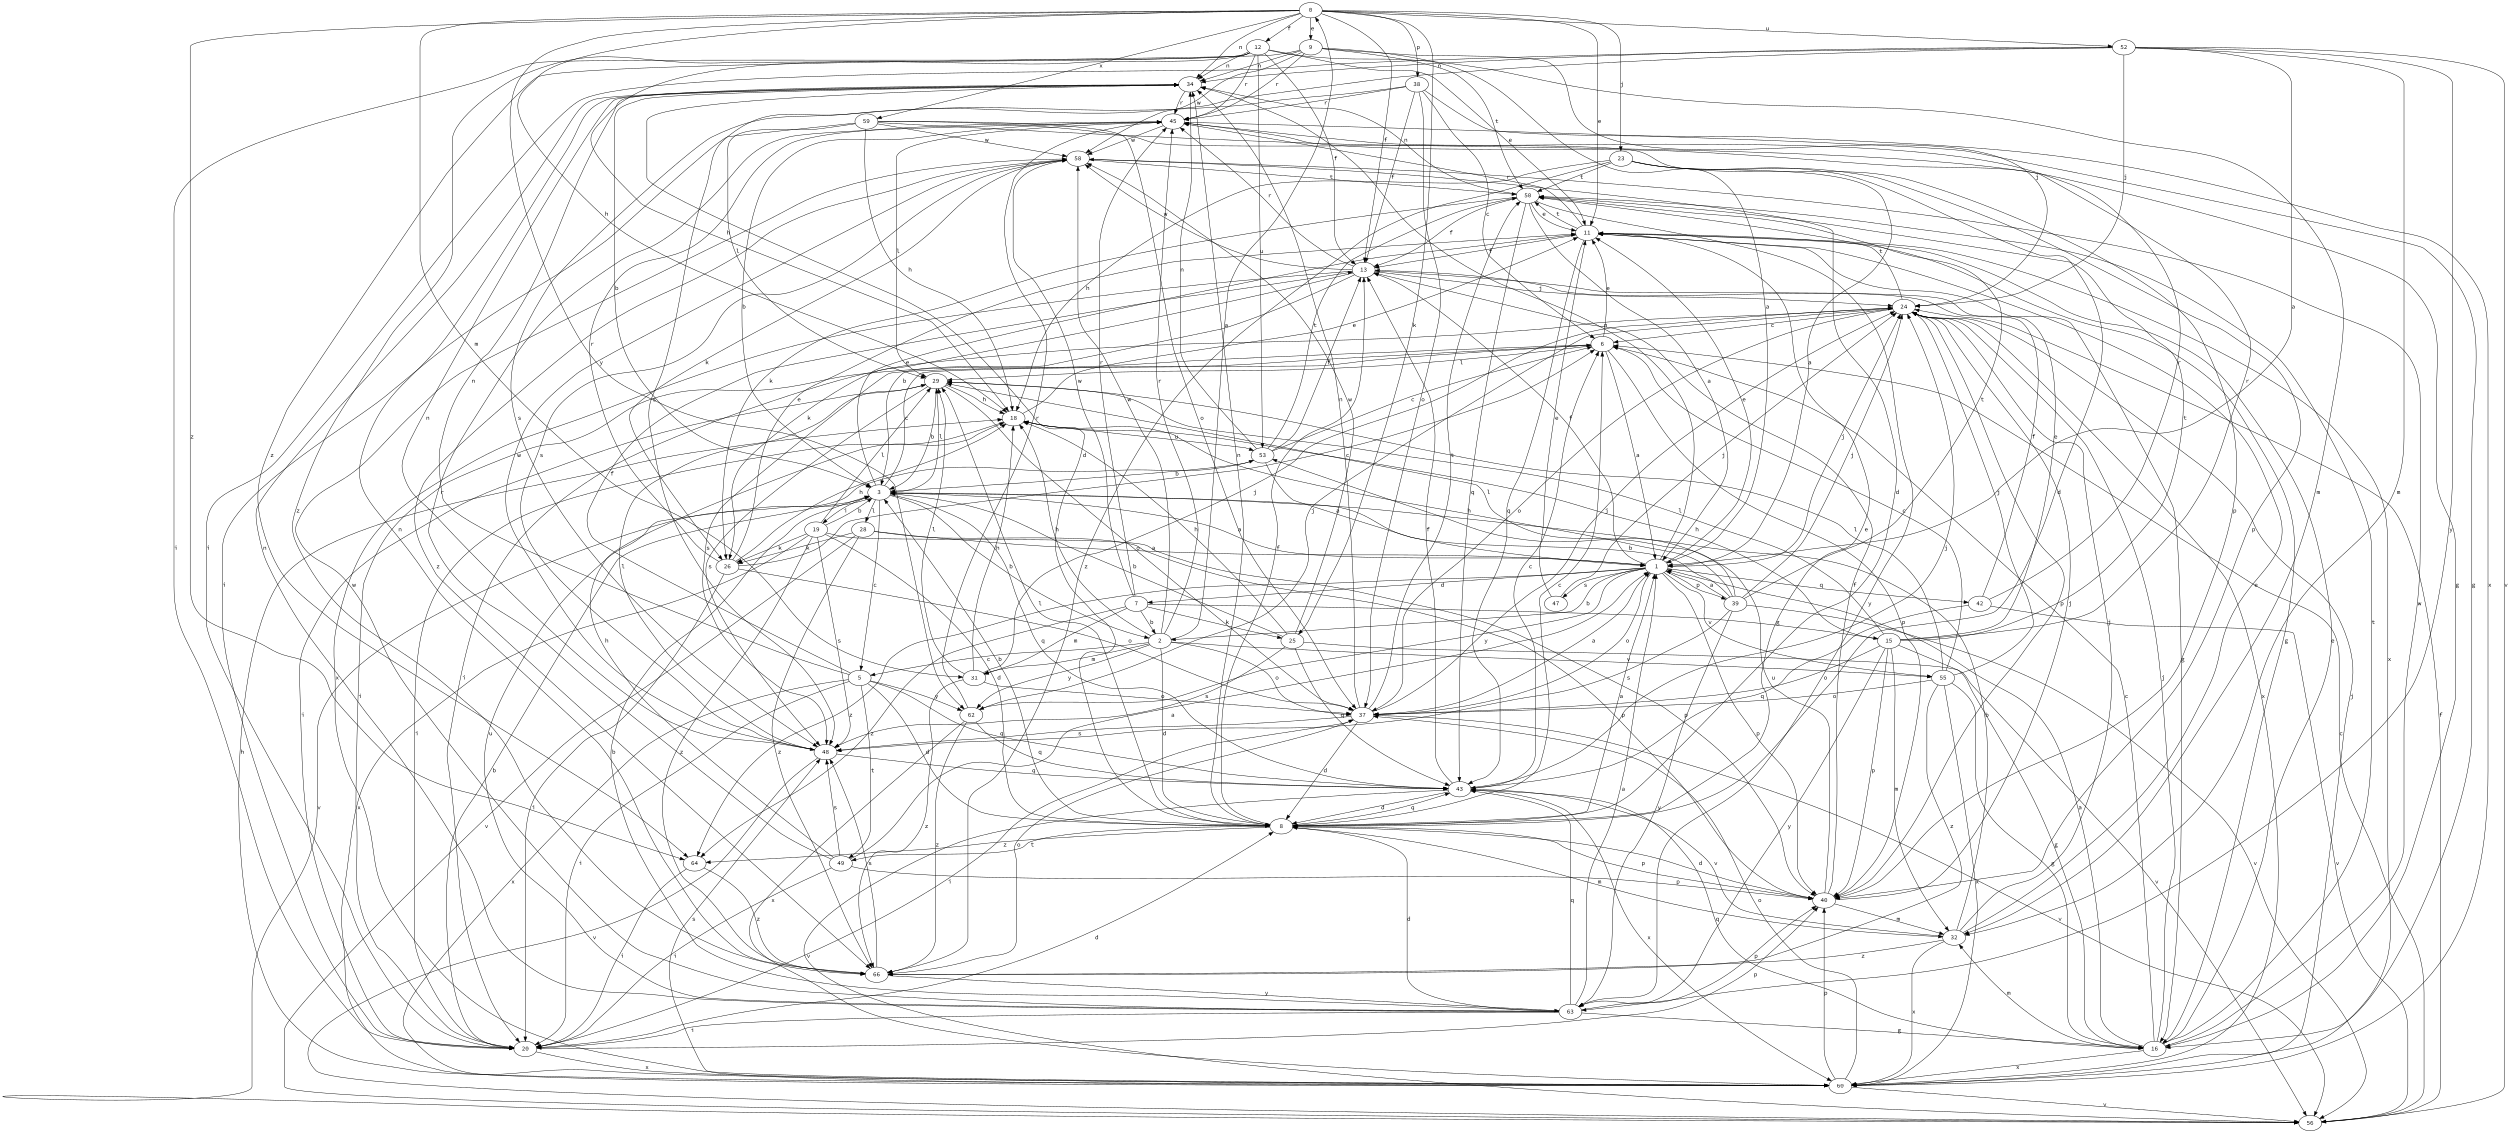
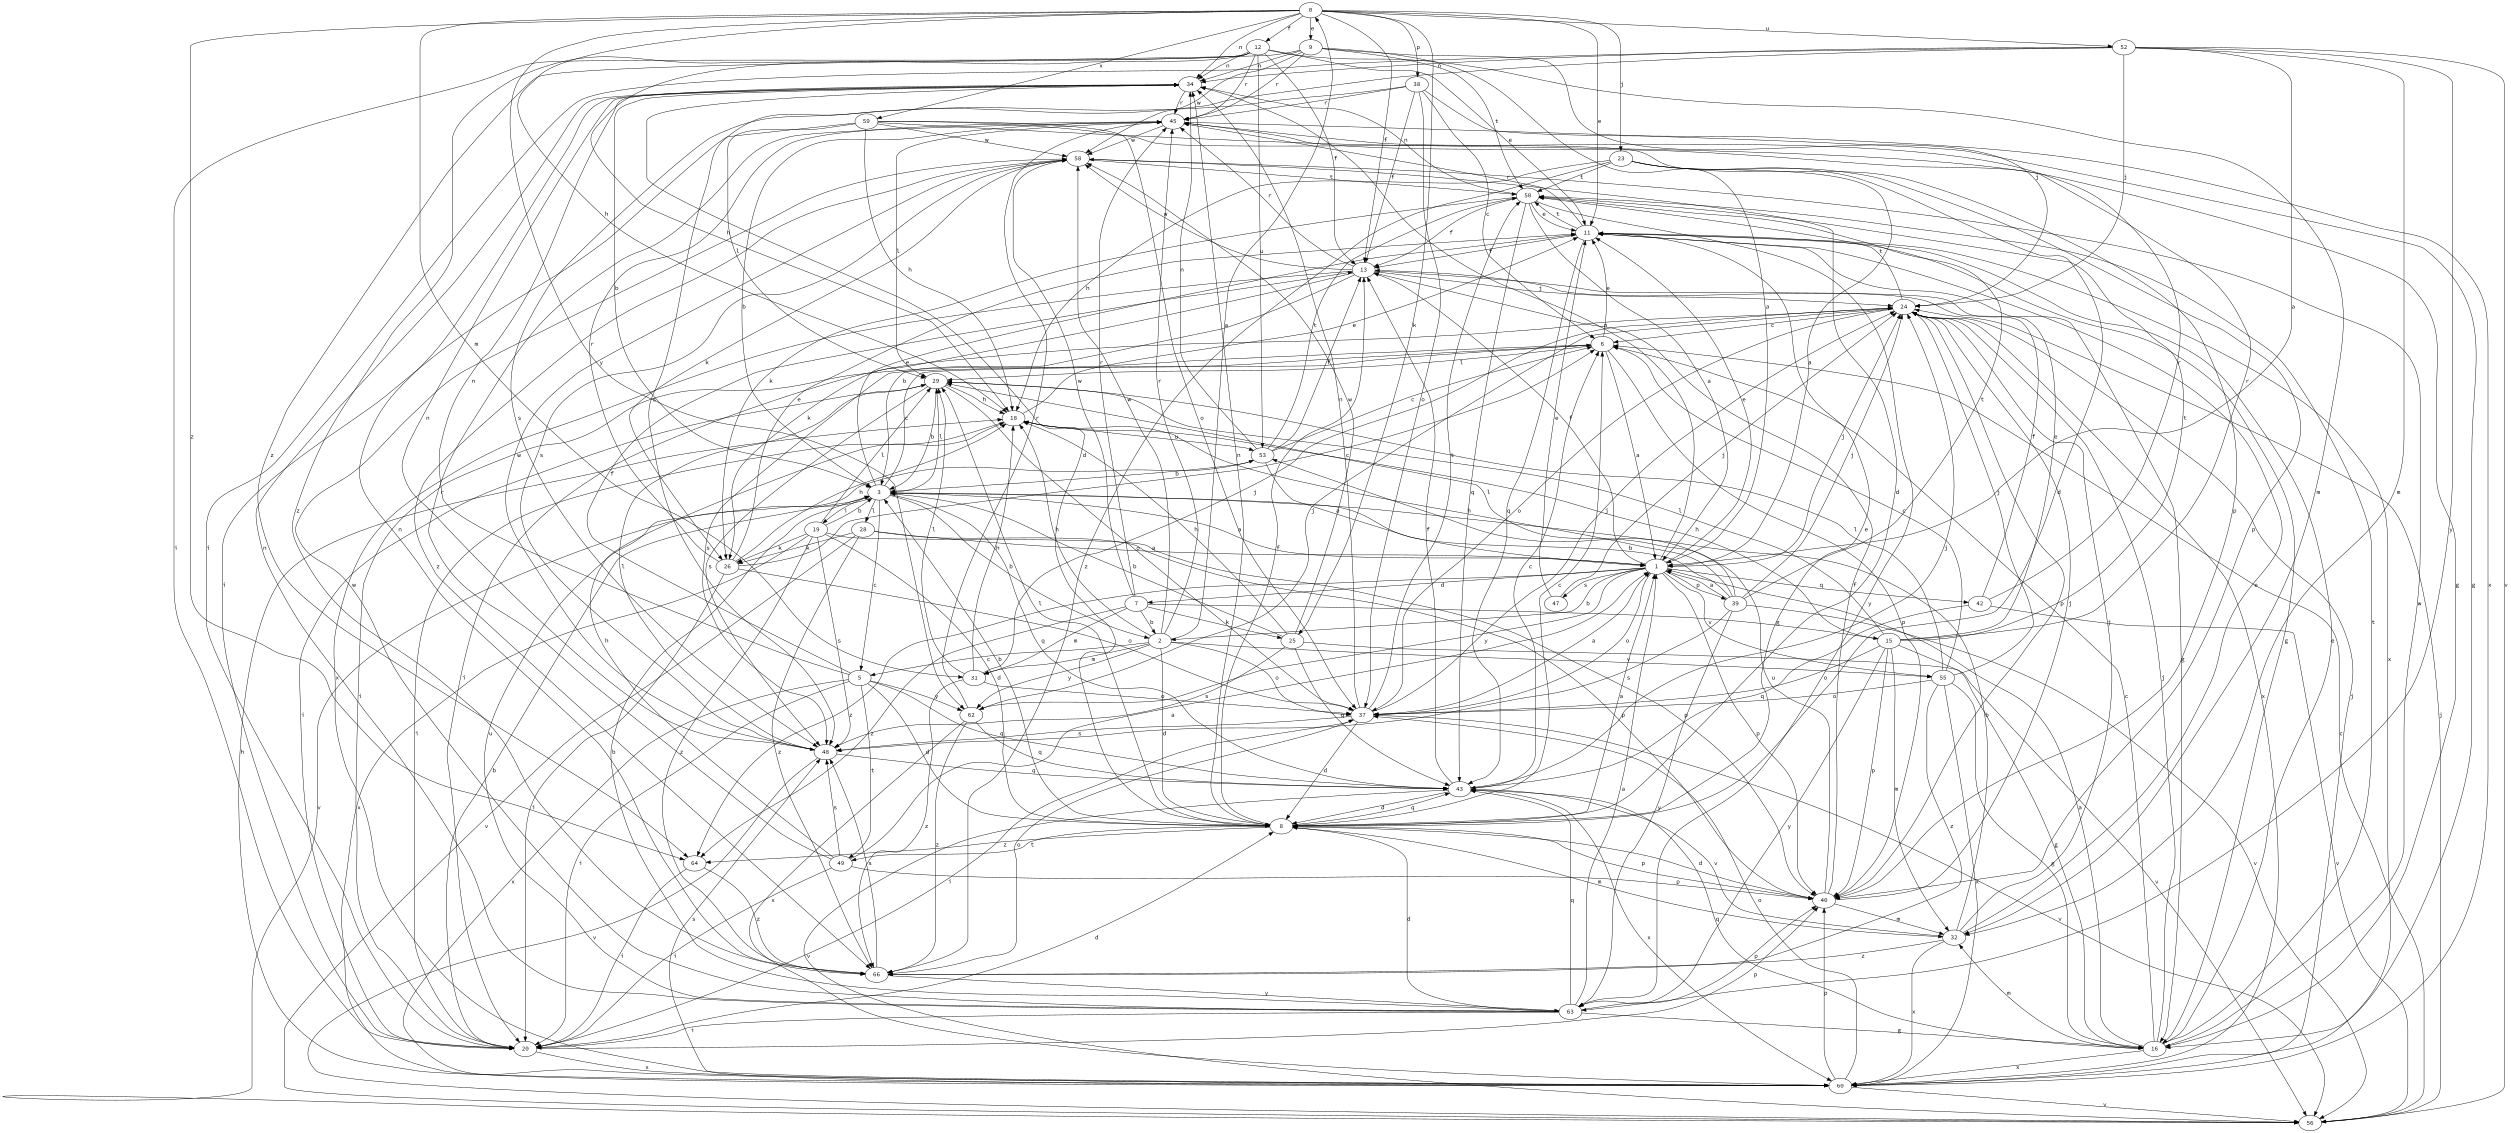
(2441, 715) -> (2441, 715)
